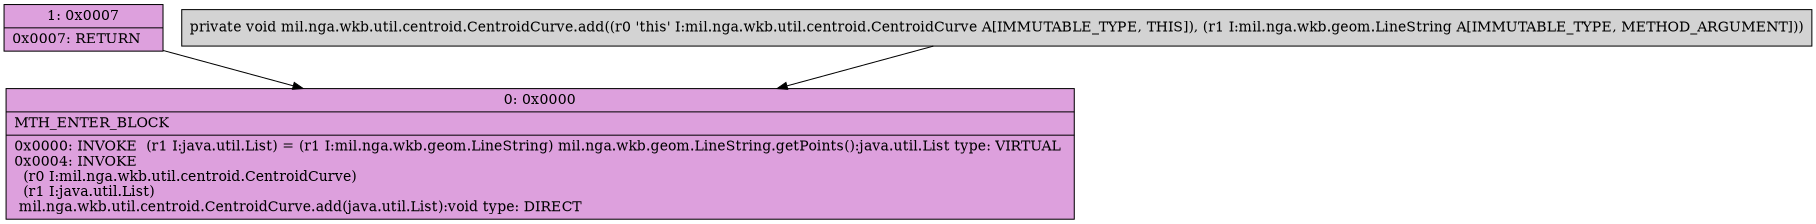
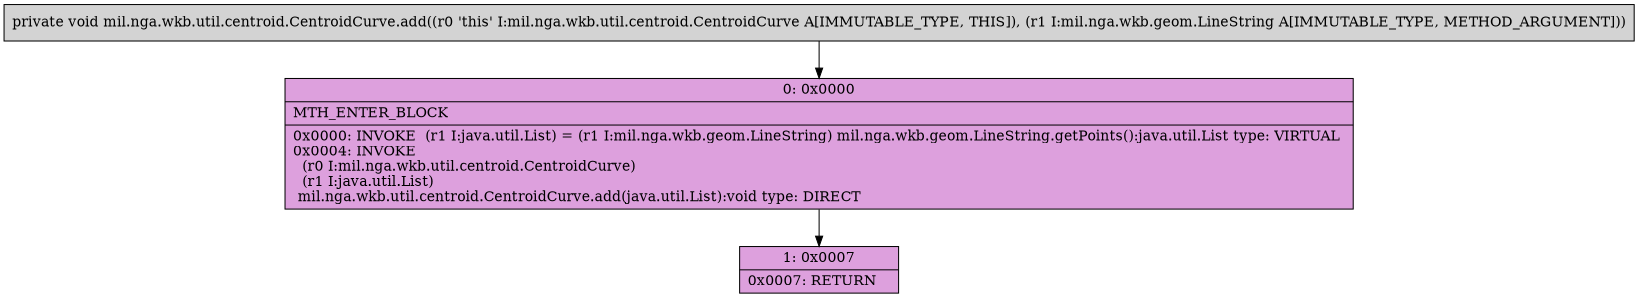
(228, 68) -> (819, 223)
